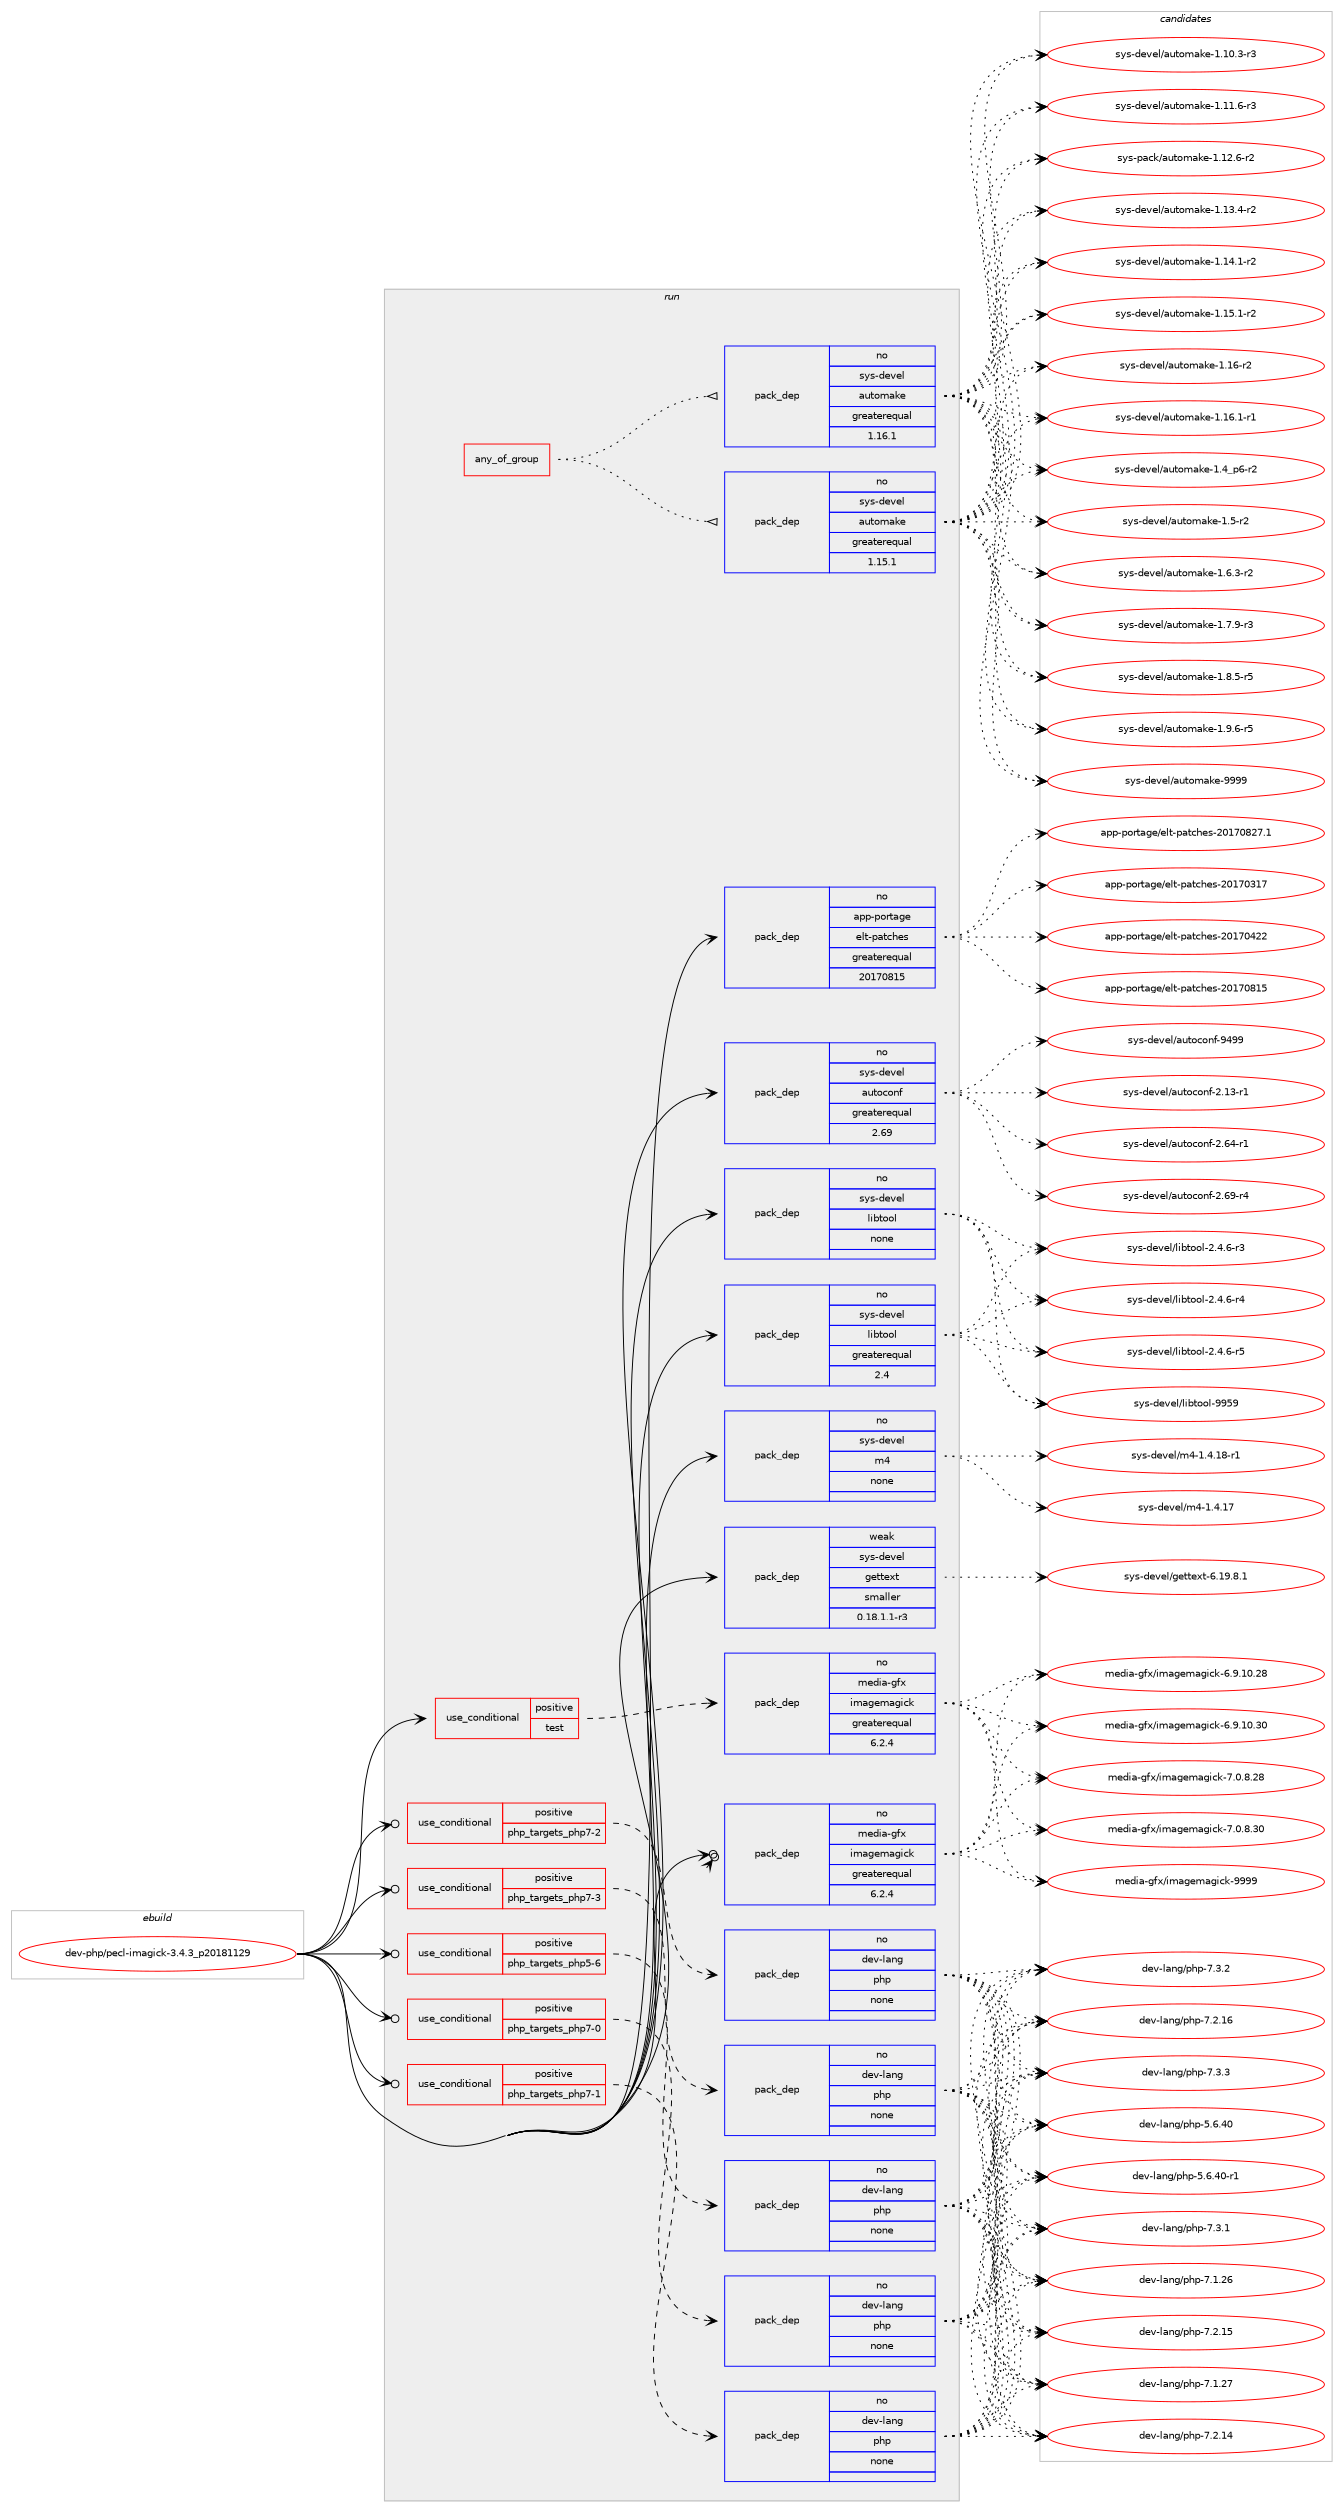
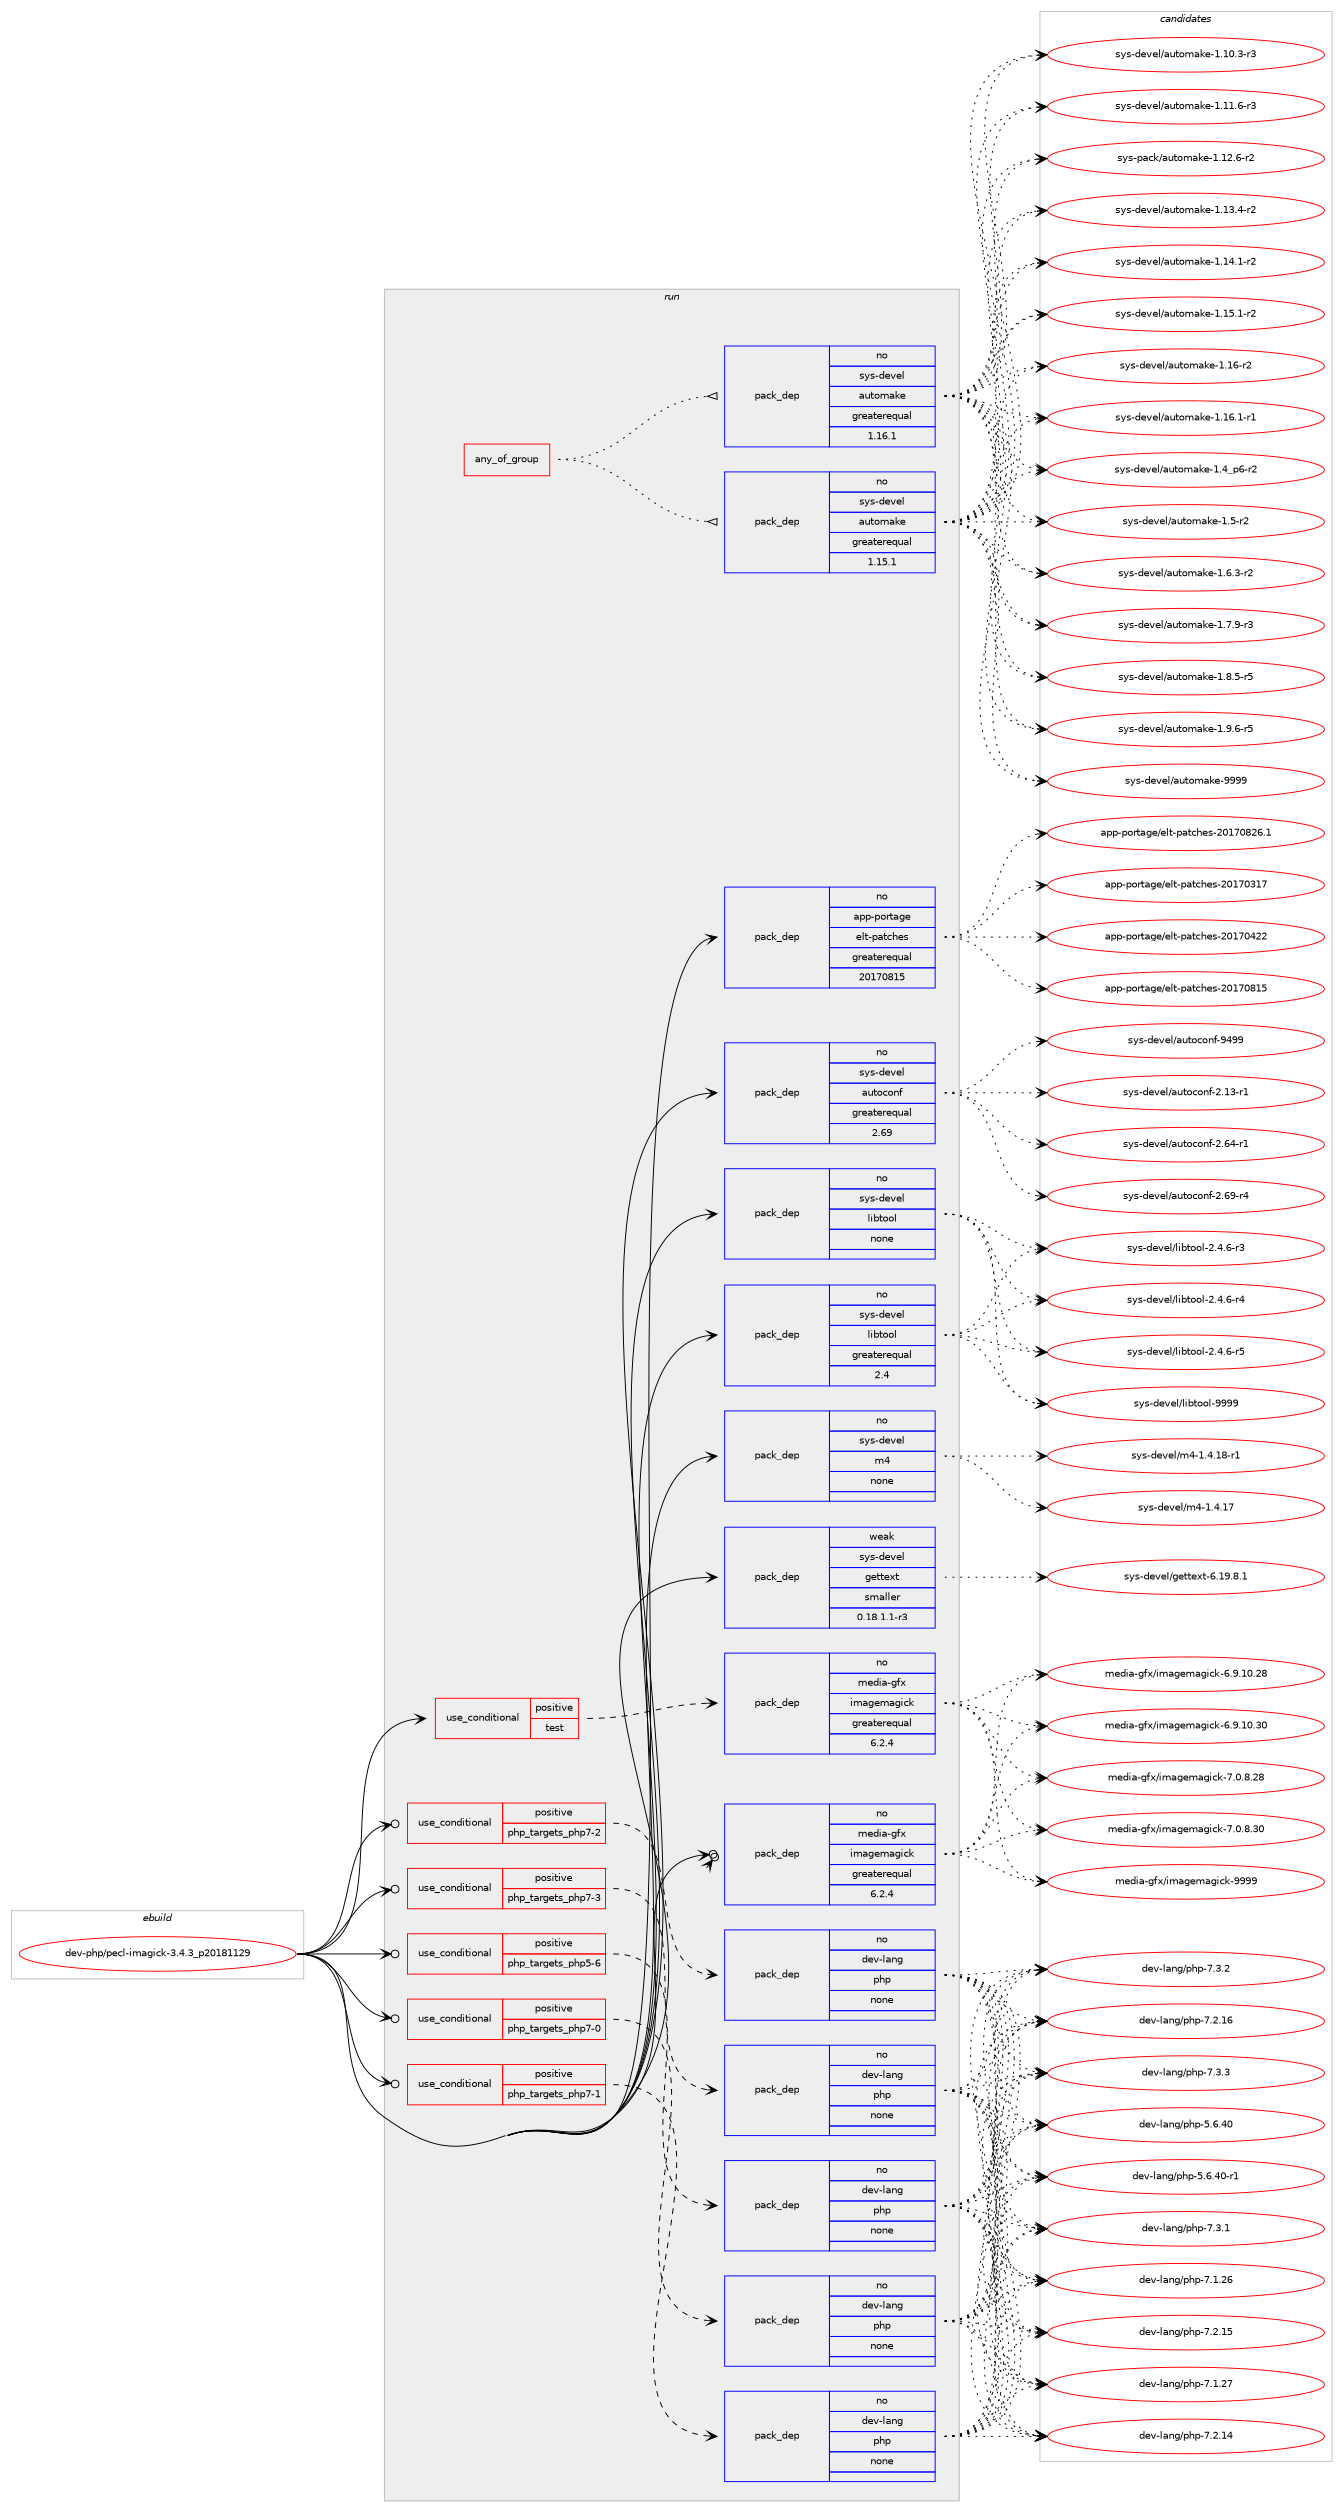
(1186, 833) -> (1186, 833)
(1186, 1404) -> (1186, 1404)
